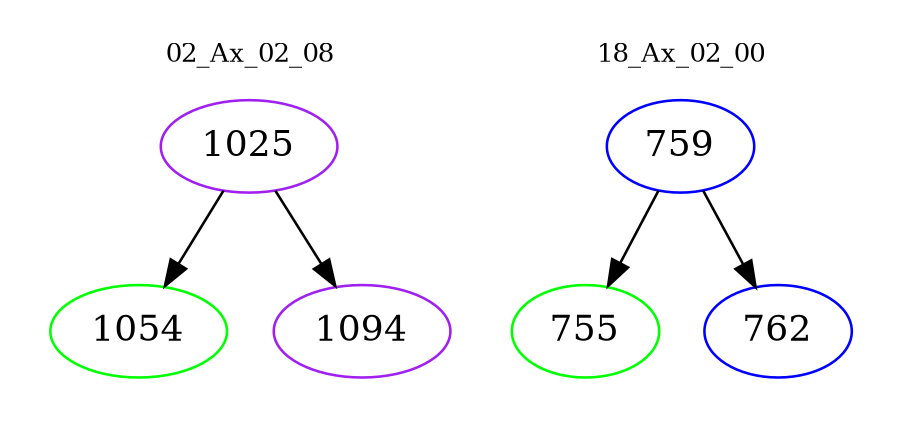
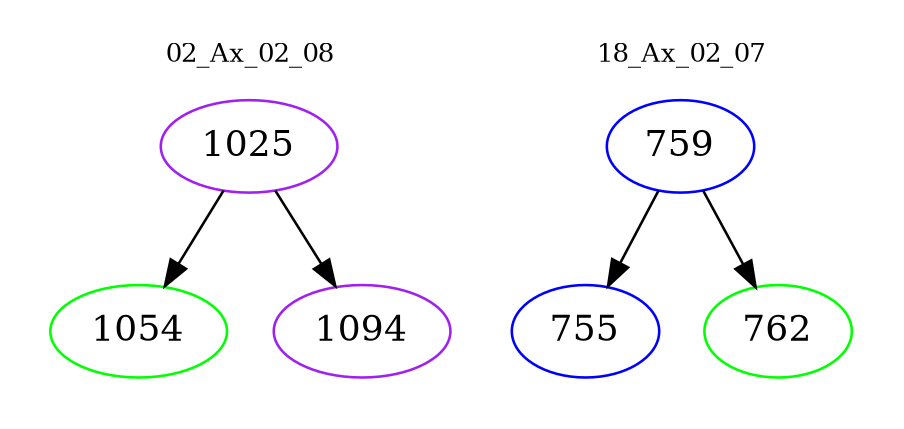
(682, 55) -> (682, 55)
(586, 331) -> (586, 331)
(778, 331) -> (778, 331)
